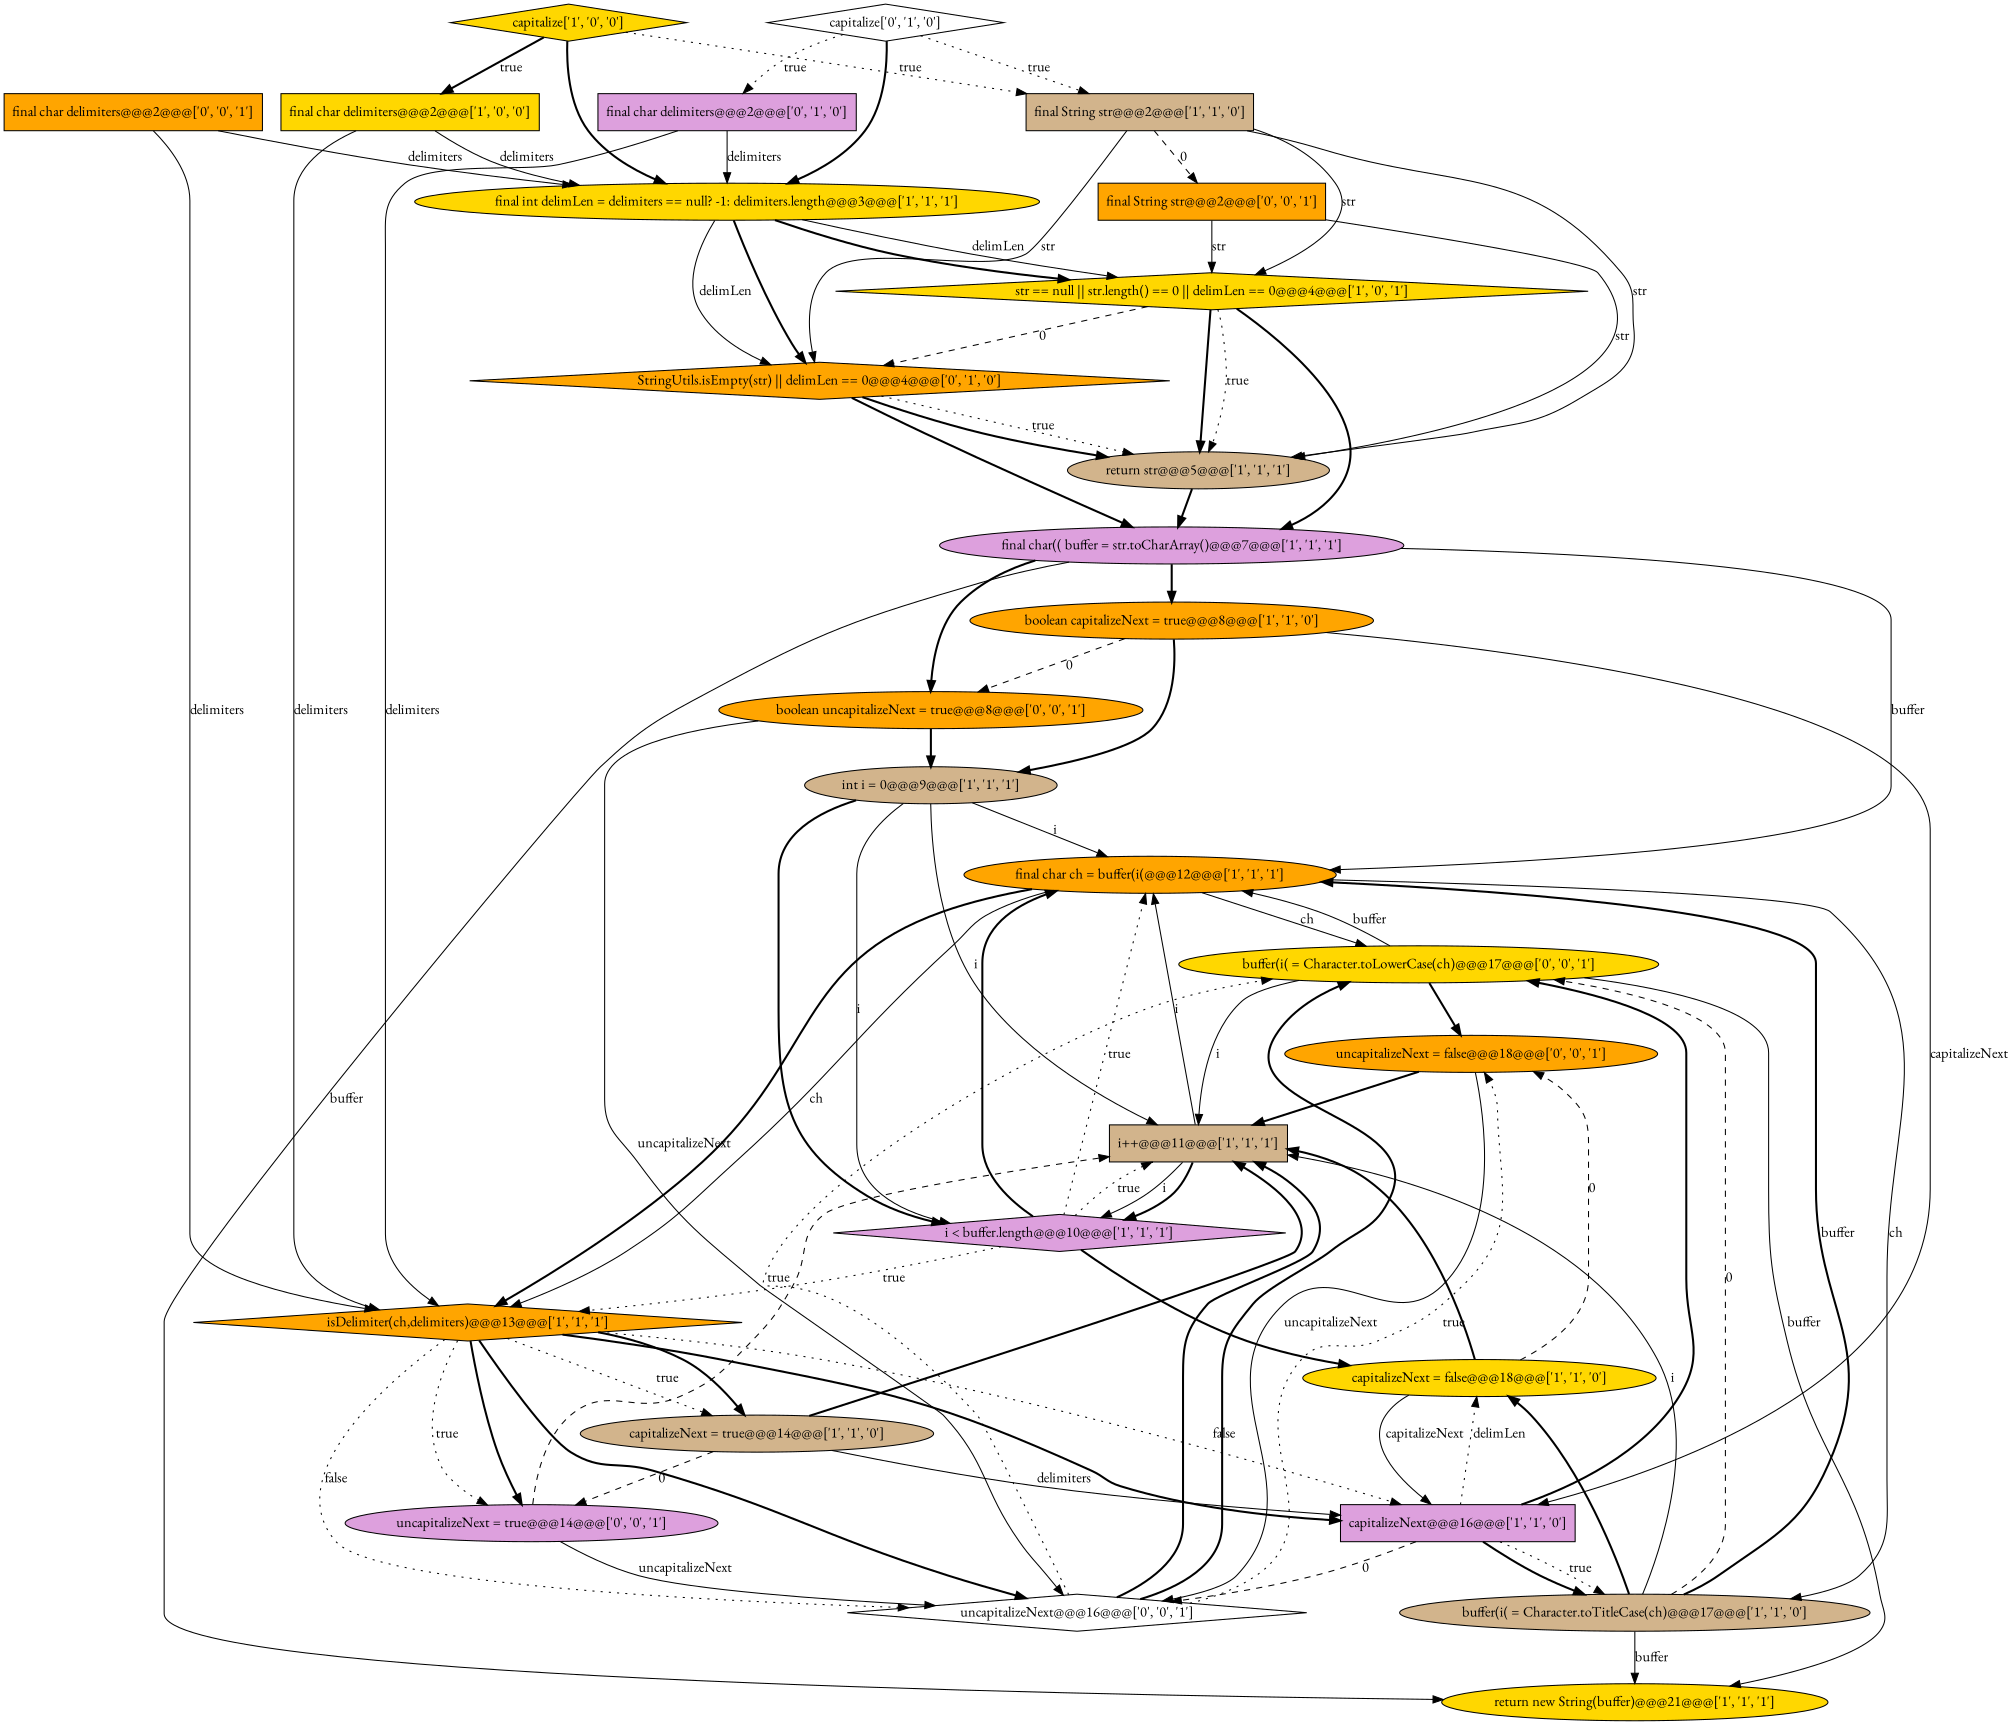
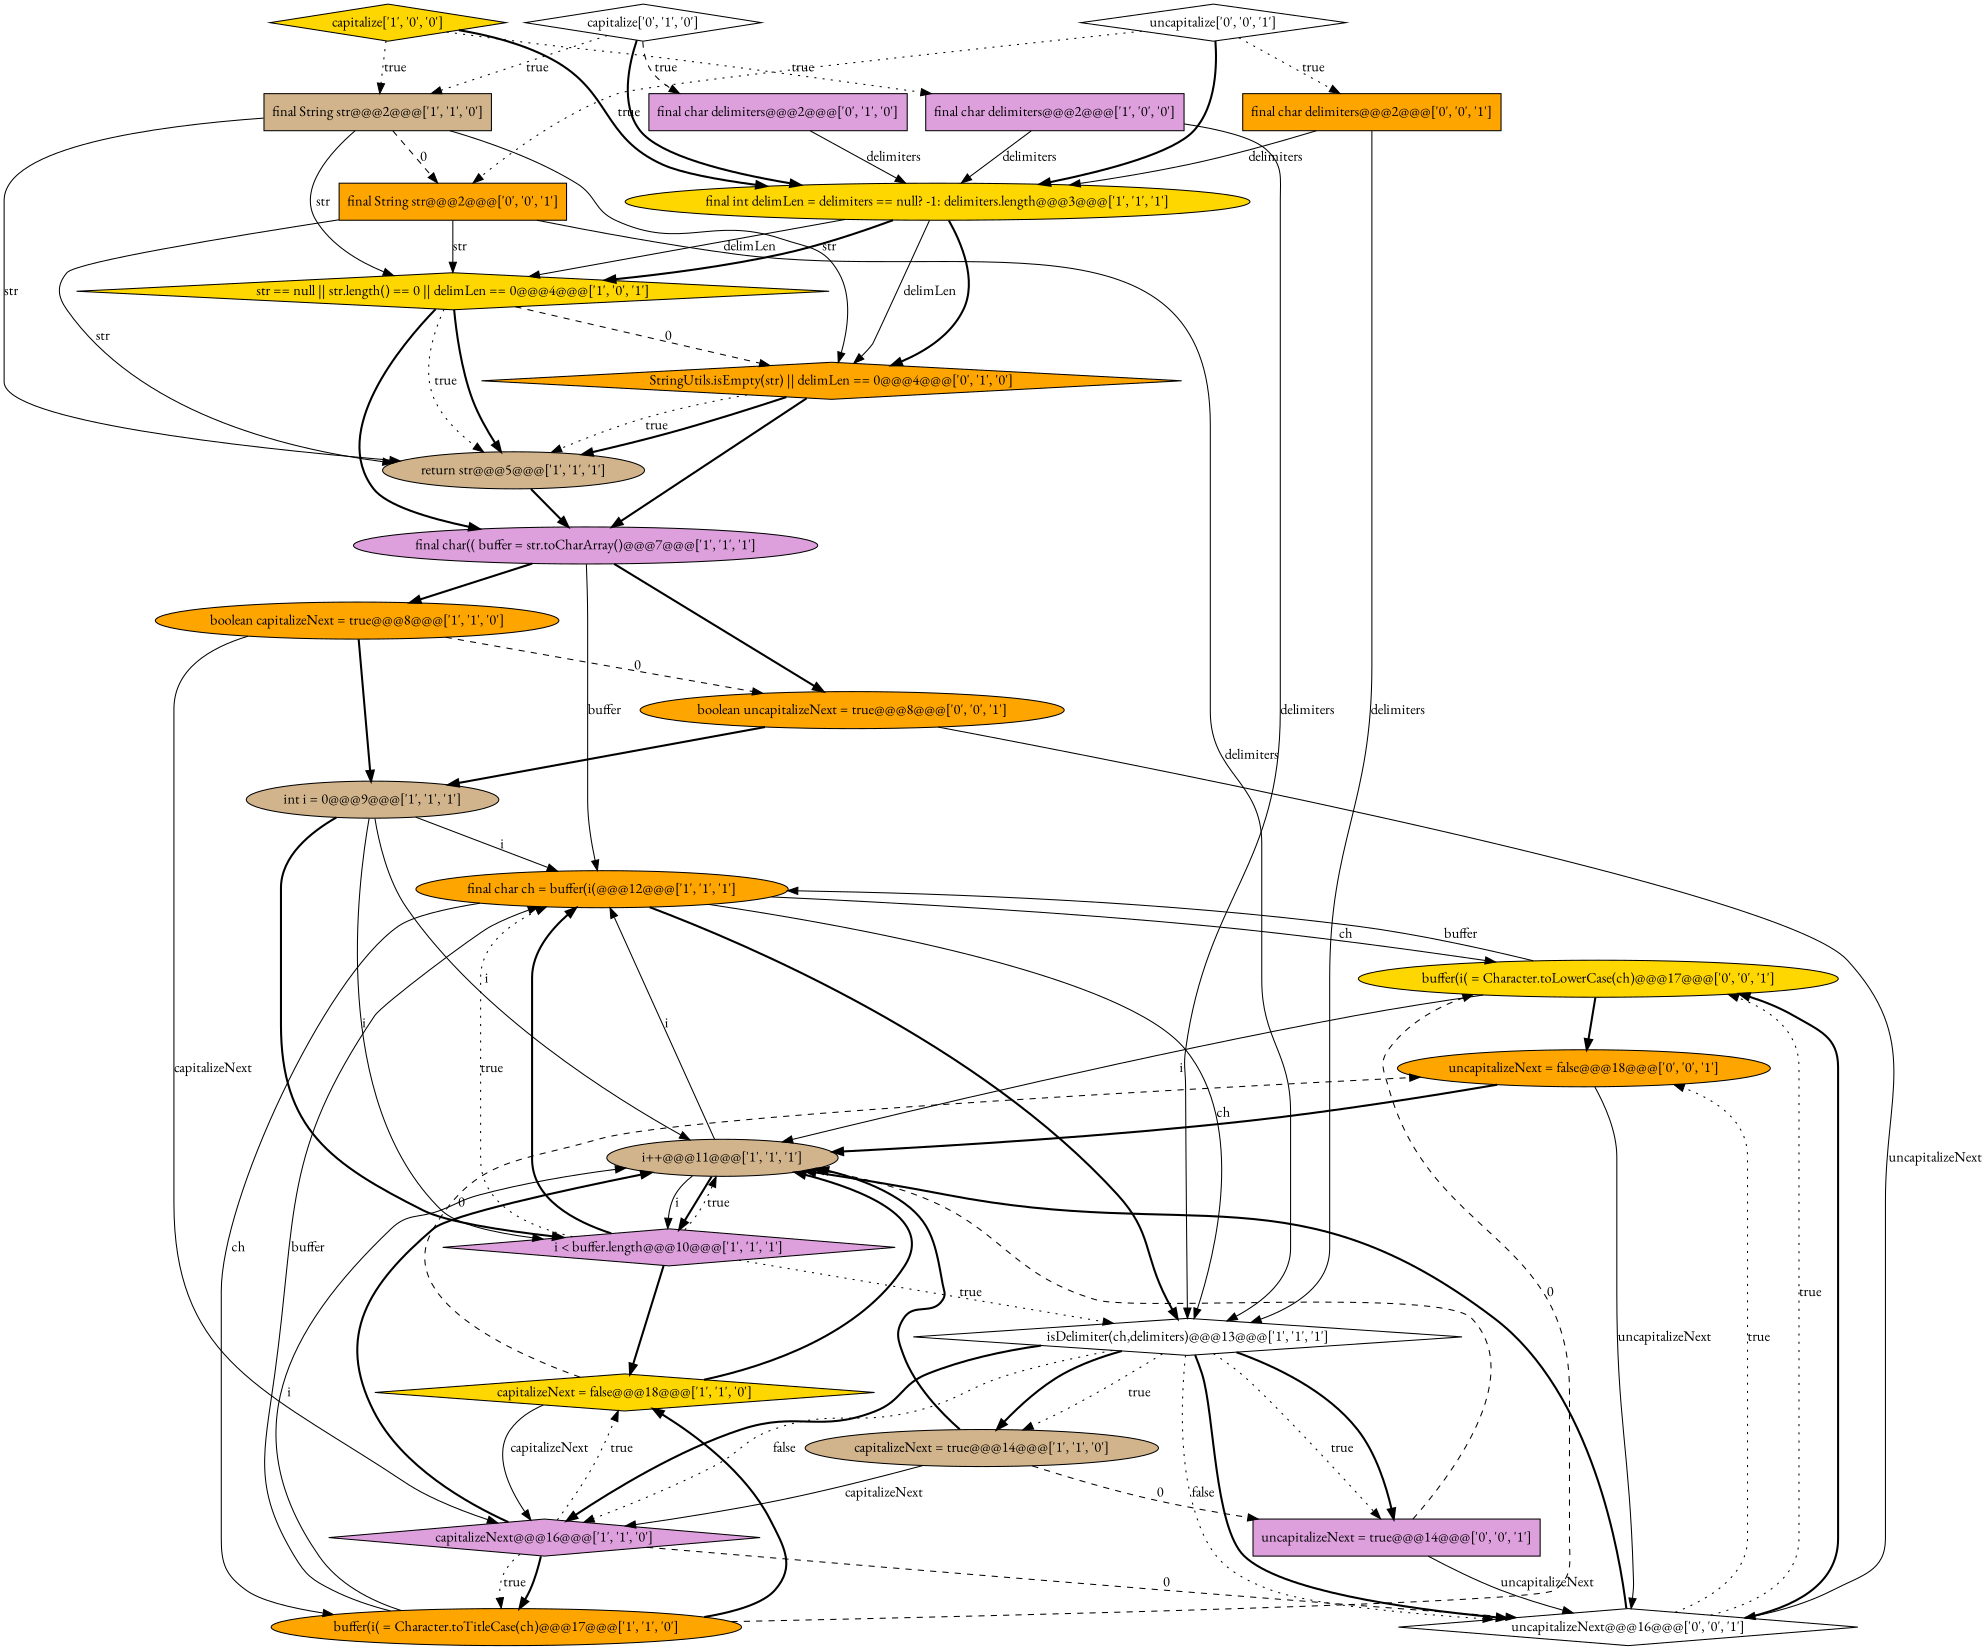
none -> (1213, 23)
(798, 52) -> (650, 69)
(498, 63) -> (684, 61)
(410, 112) -> (1055, 112)
(385, 607) -> (1210, 505)
(1816, 1067) -> (290, 1243)
(1198, 1143) -> (722, 1158)
(1686, 1238) -> (375, 1293)
(468, 1322) -> (1188, 1337)
(1479, 1378) -> (625, 1392)
(1500, 1434) -> (622, 1448)
(1064, 1478) -> (884, 1493)
(532, 1523) -> (1397, 1538)
(1458, 1523) -> (544, 1538)
(1635, 1613) -> (506, 1627)
(1635, 1702) -> none
